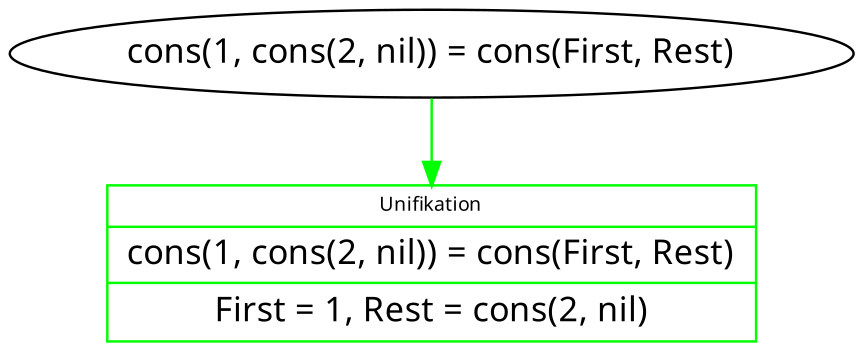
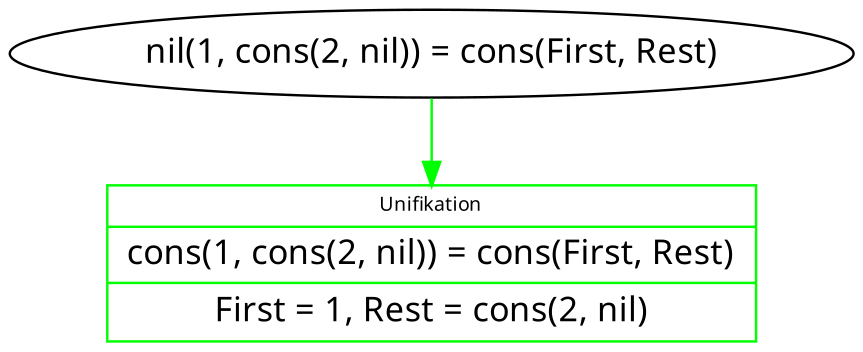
(432, 54) -> (432, 54)
